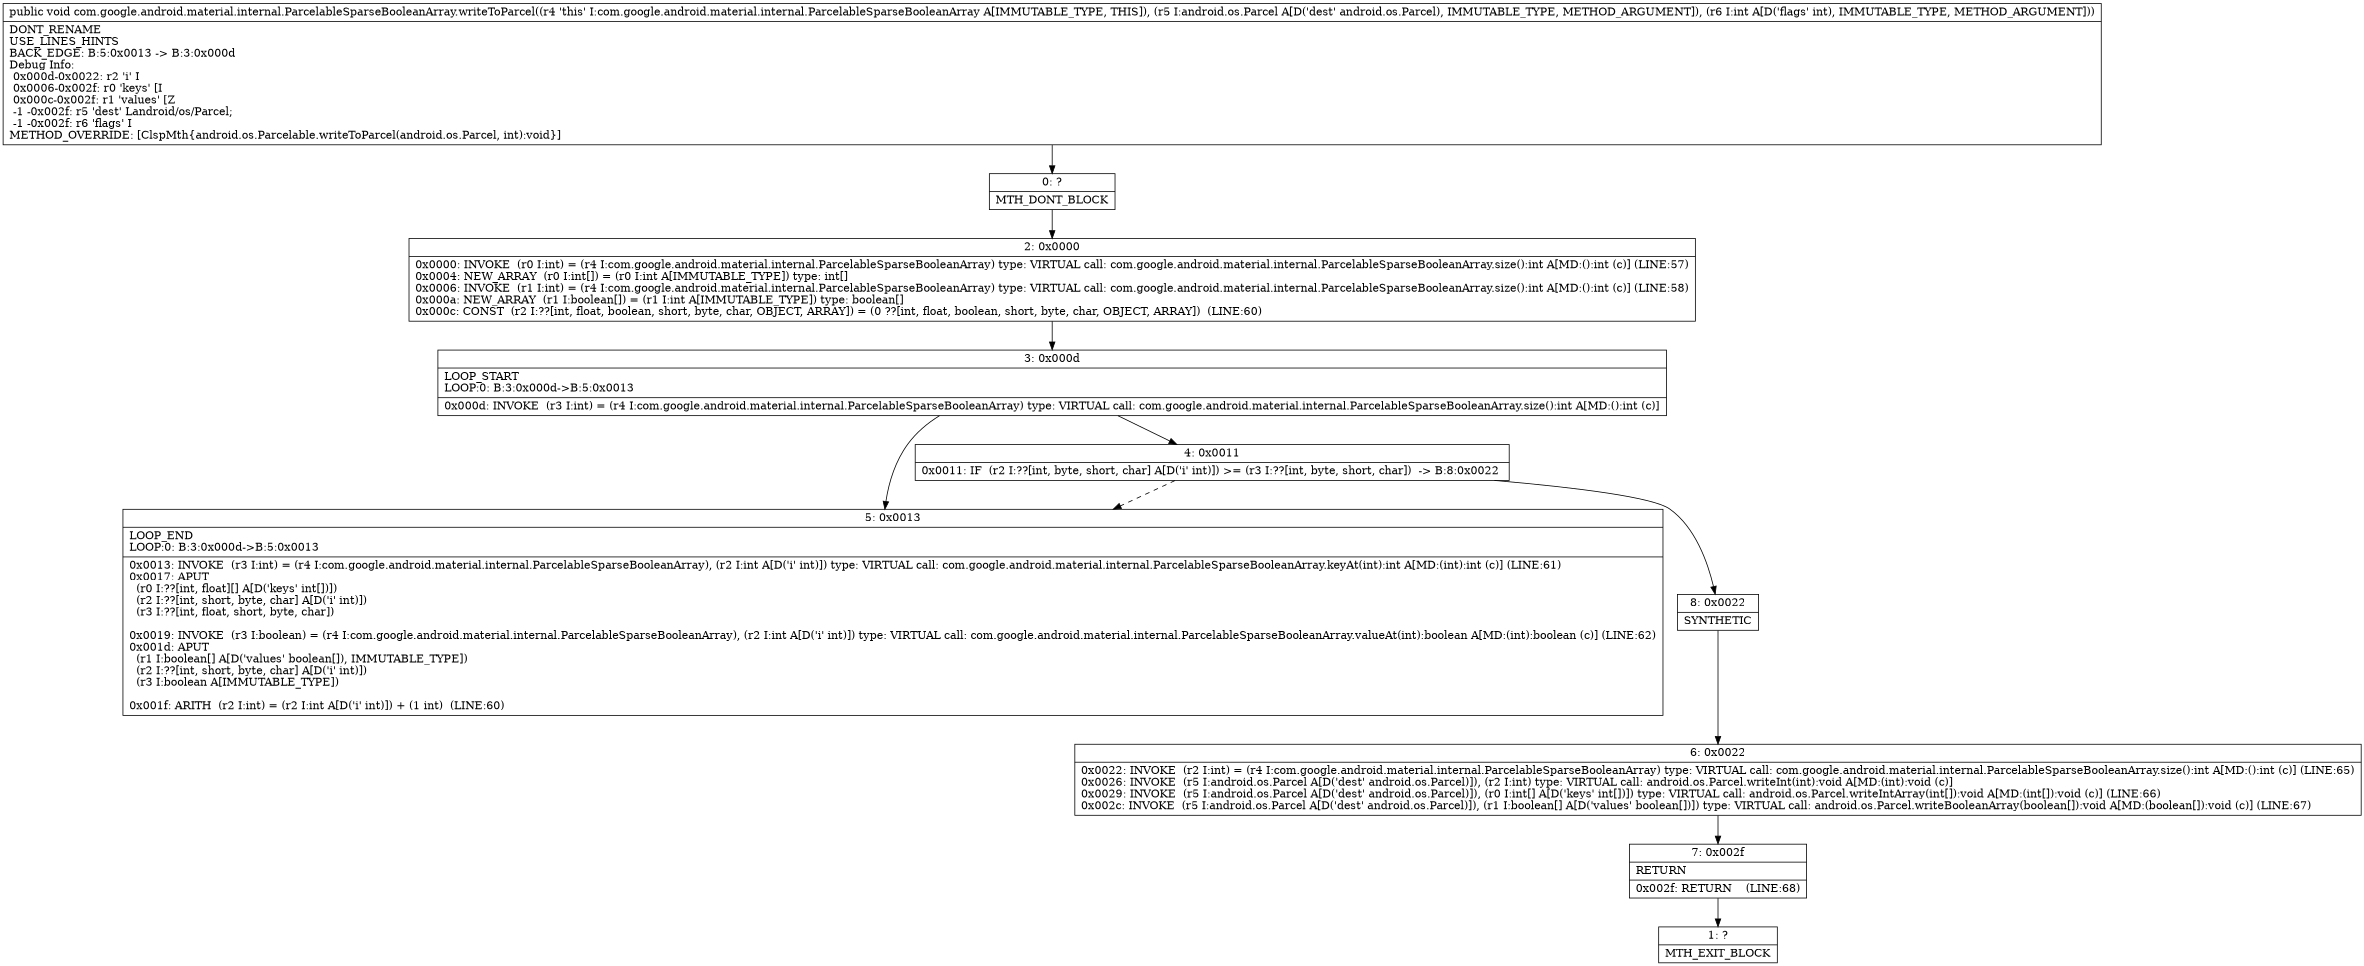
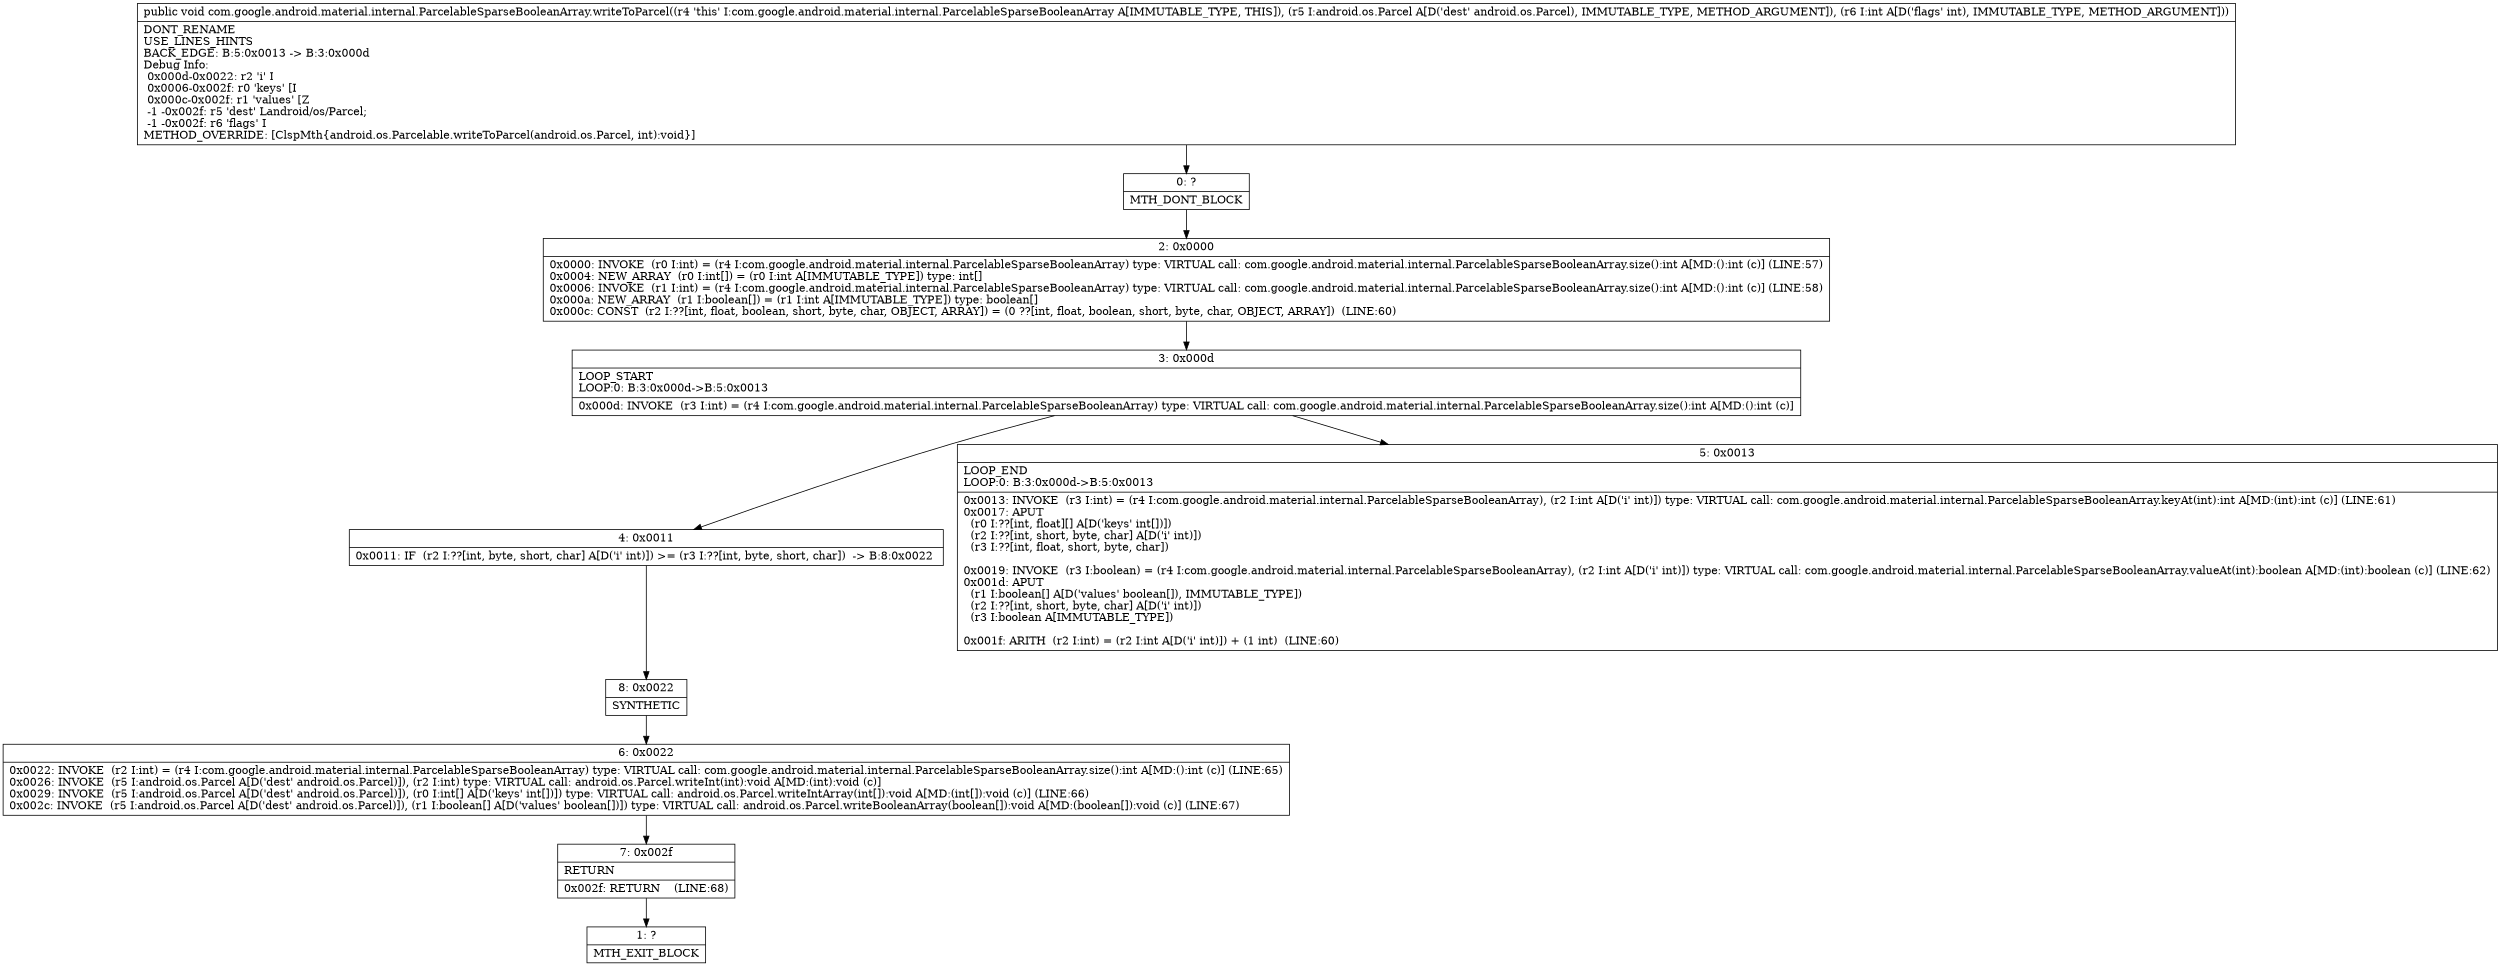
(1148, 493) -> none
